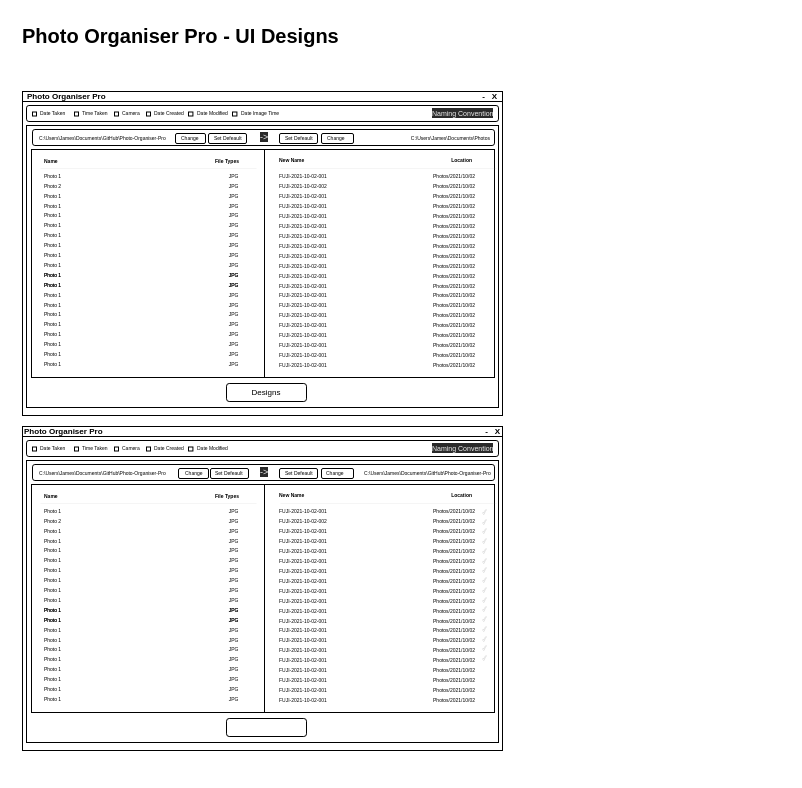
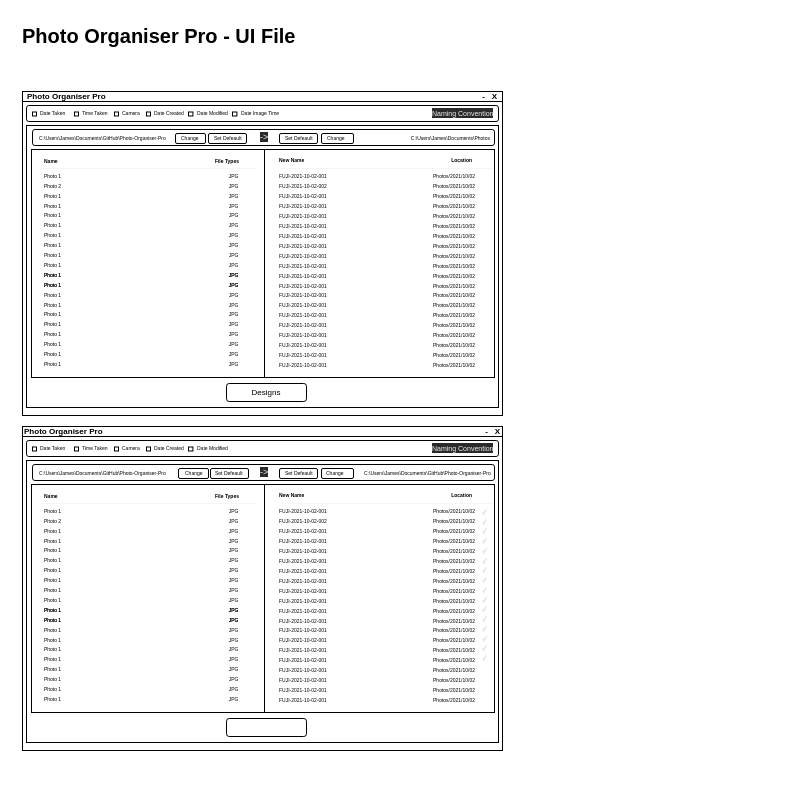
(103, 36) -> (93, 36)
